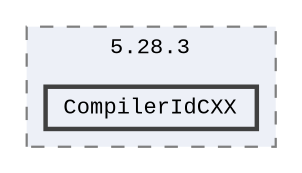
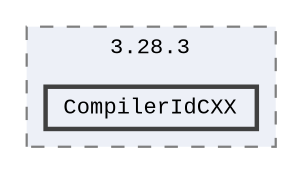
(151, 48) -> (151, 48)
